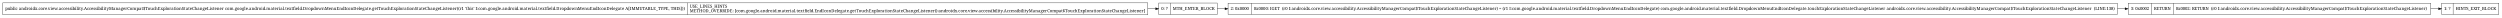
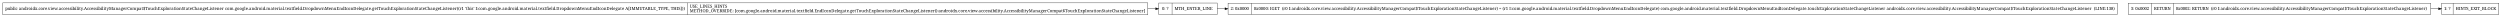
(1194, 9) -> (1194, 9)
(2121, 9) -> none
